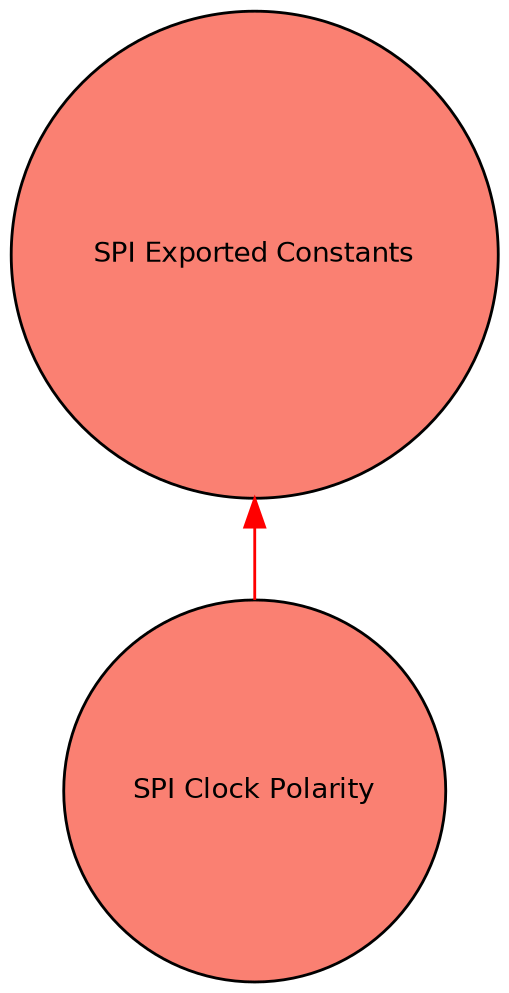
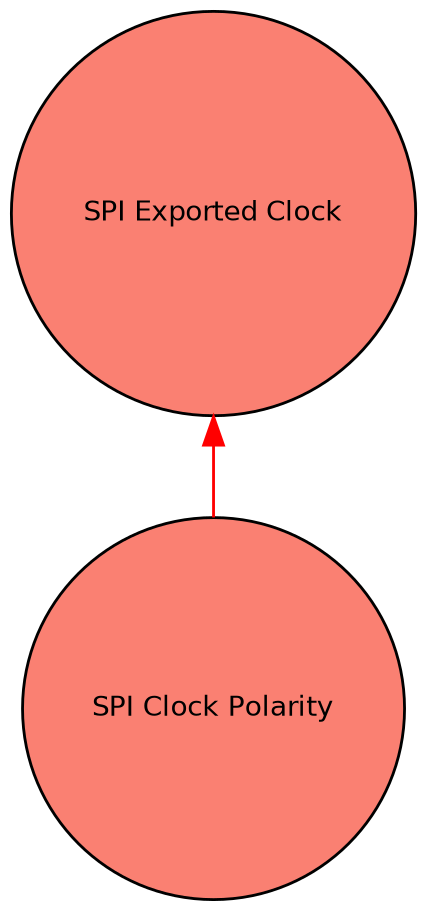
(255, 255) -> (214, 214)
